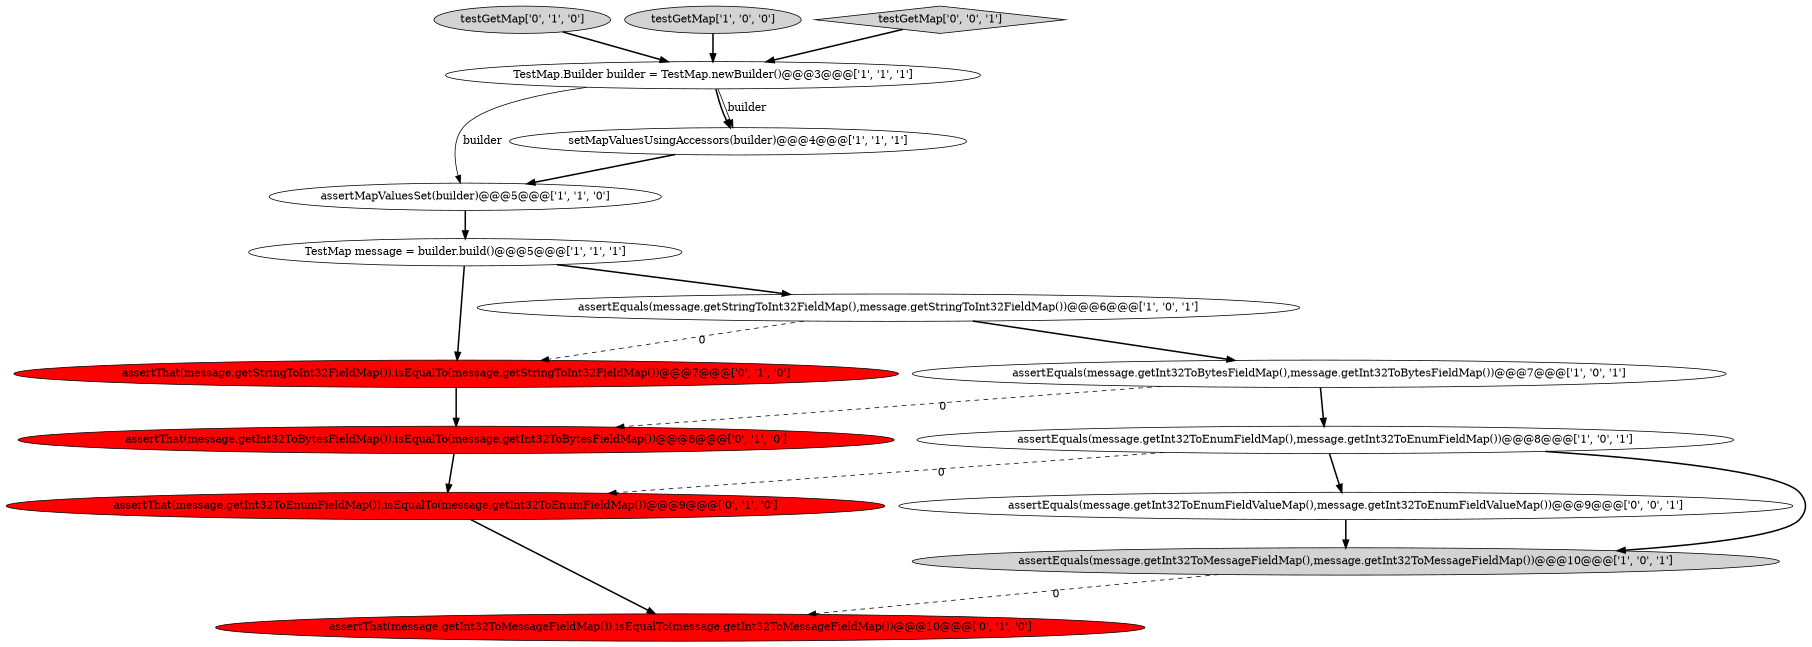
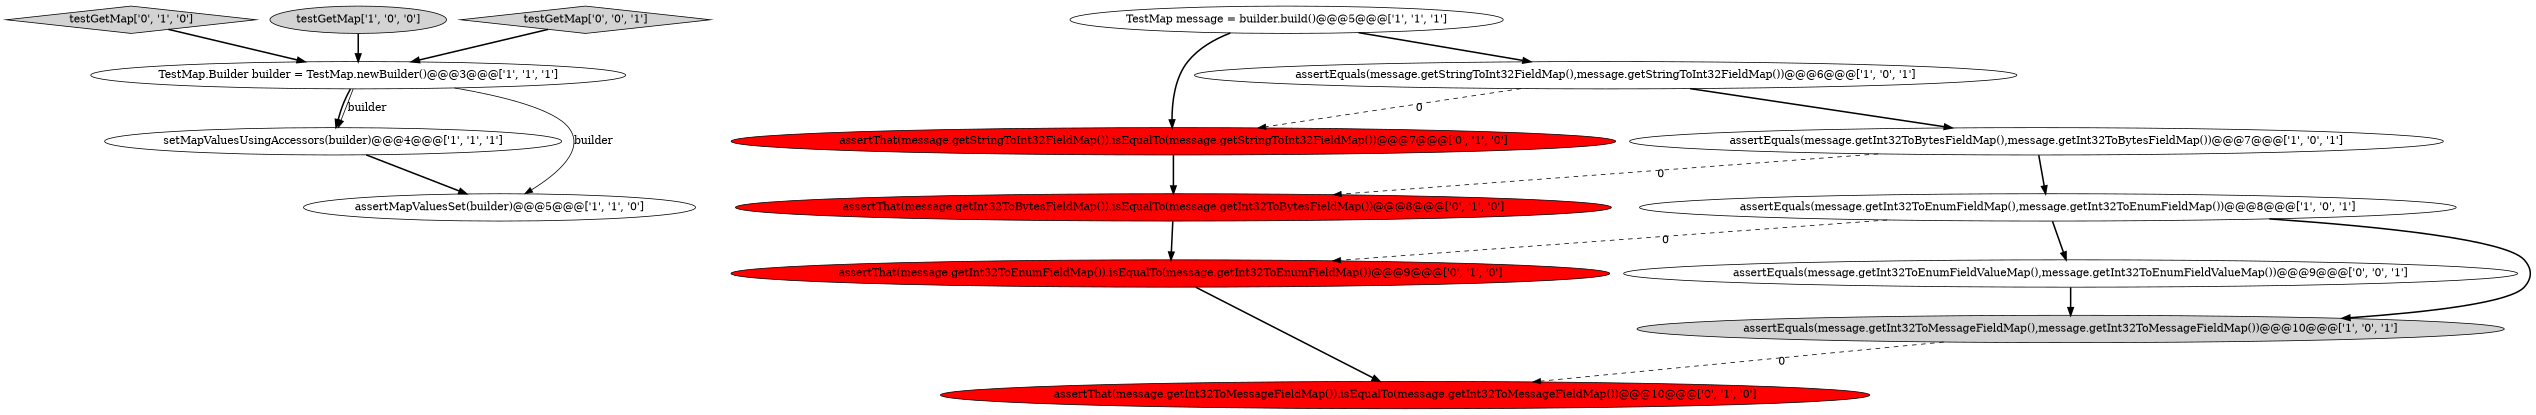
(522, 20) -> (131, 20)
(465, 221) -> none
